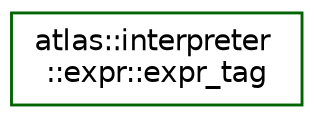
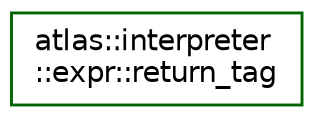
(157, 59) -> (157, 59)
